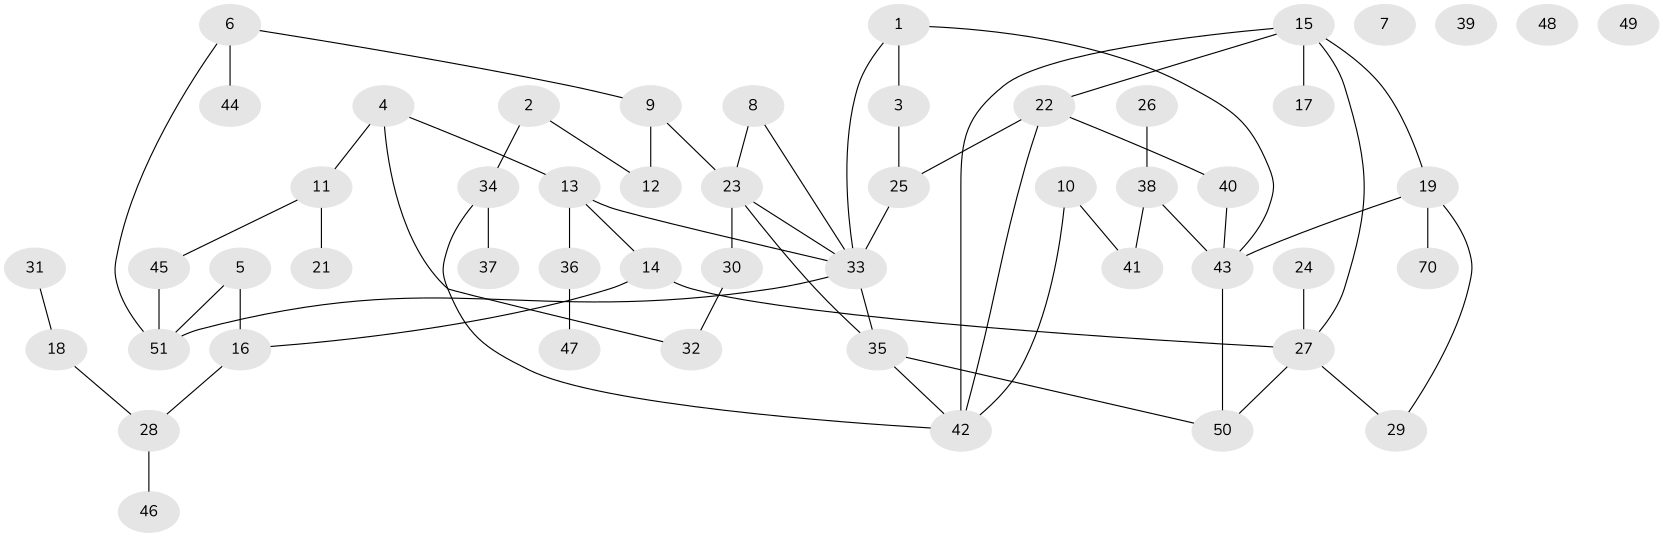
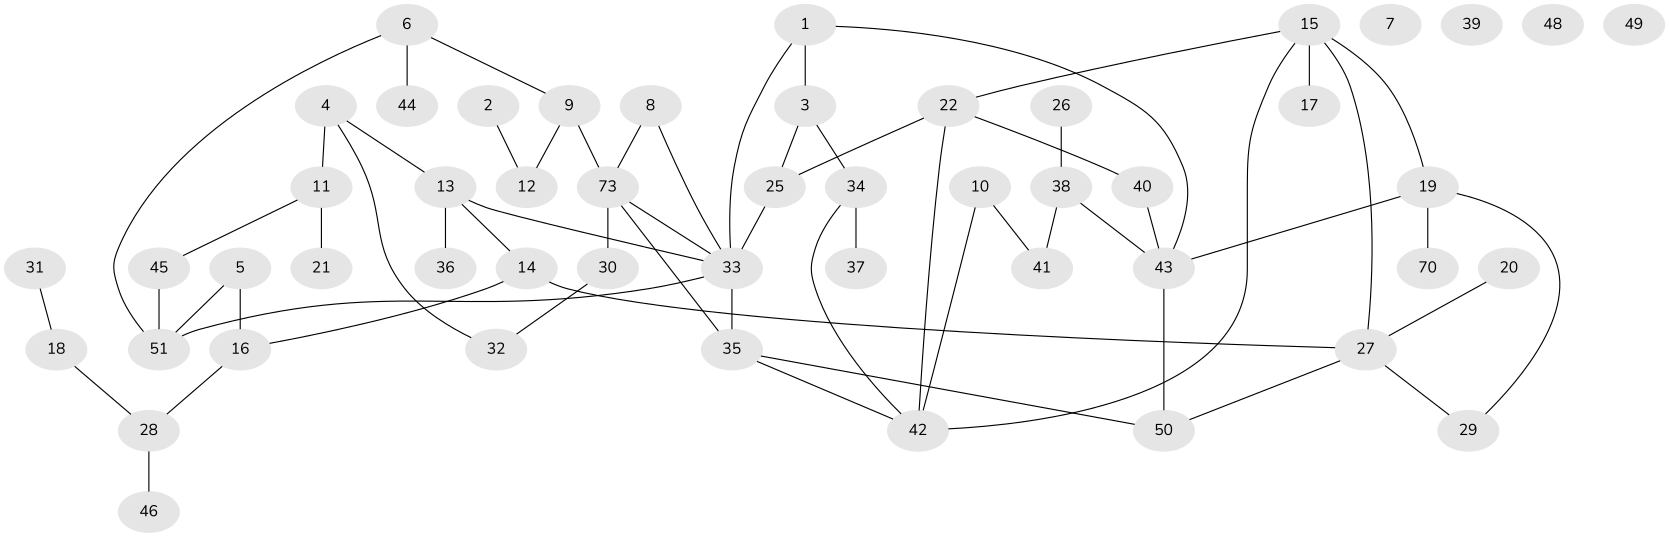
(509, 147) -> (831, 147)
(732, 187) -> (608, 187)
(1304, 268) -> (1509, 268)
(570, 350) -> none
